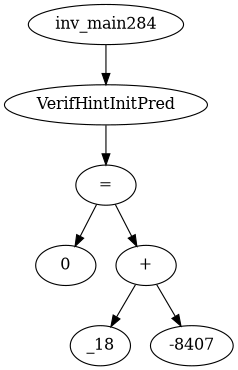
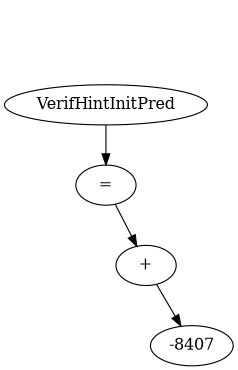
(106, 25) -> none
(66, 265) -> none
(100, 346) -> none
